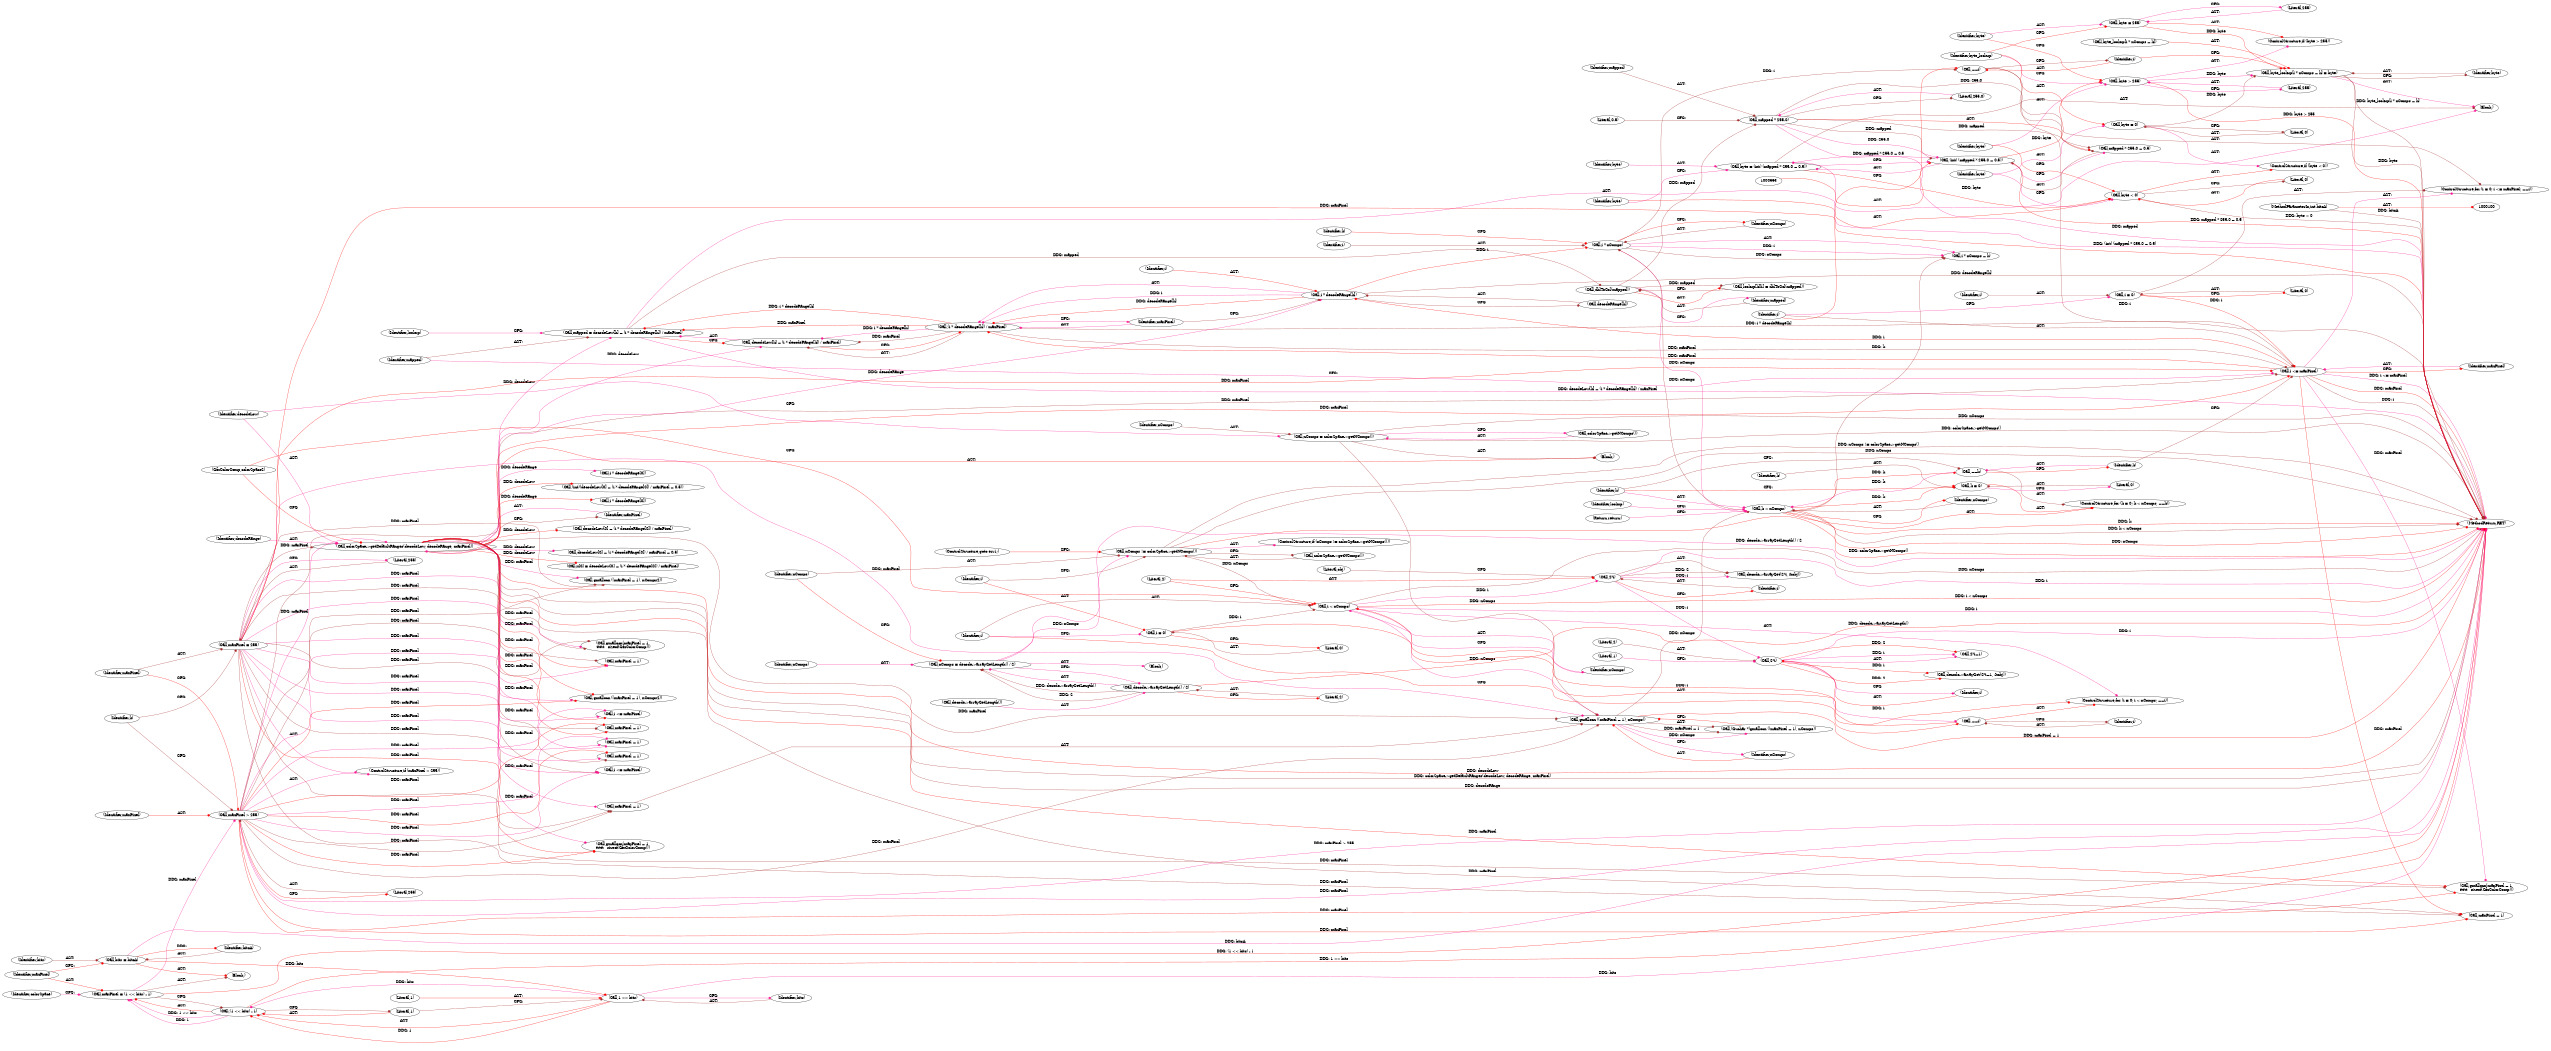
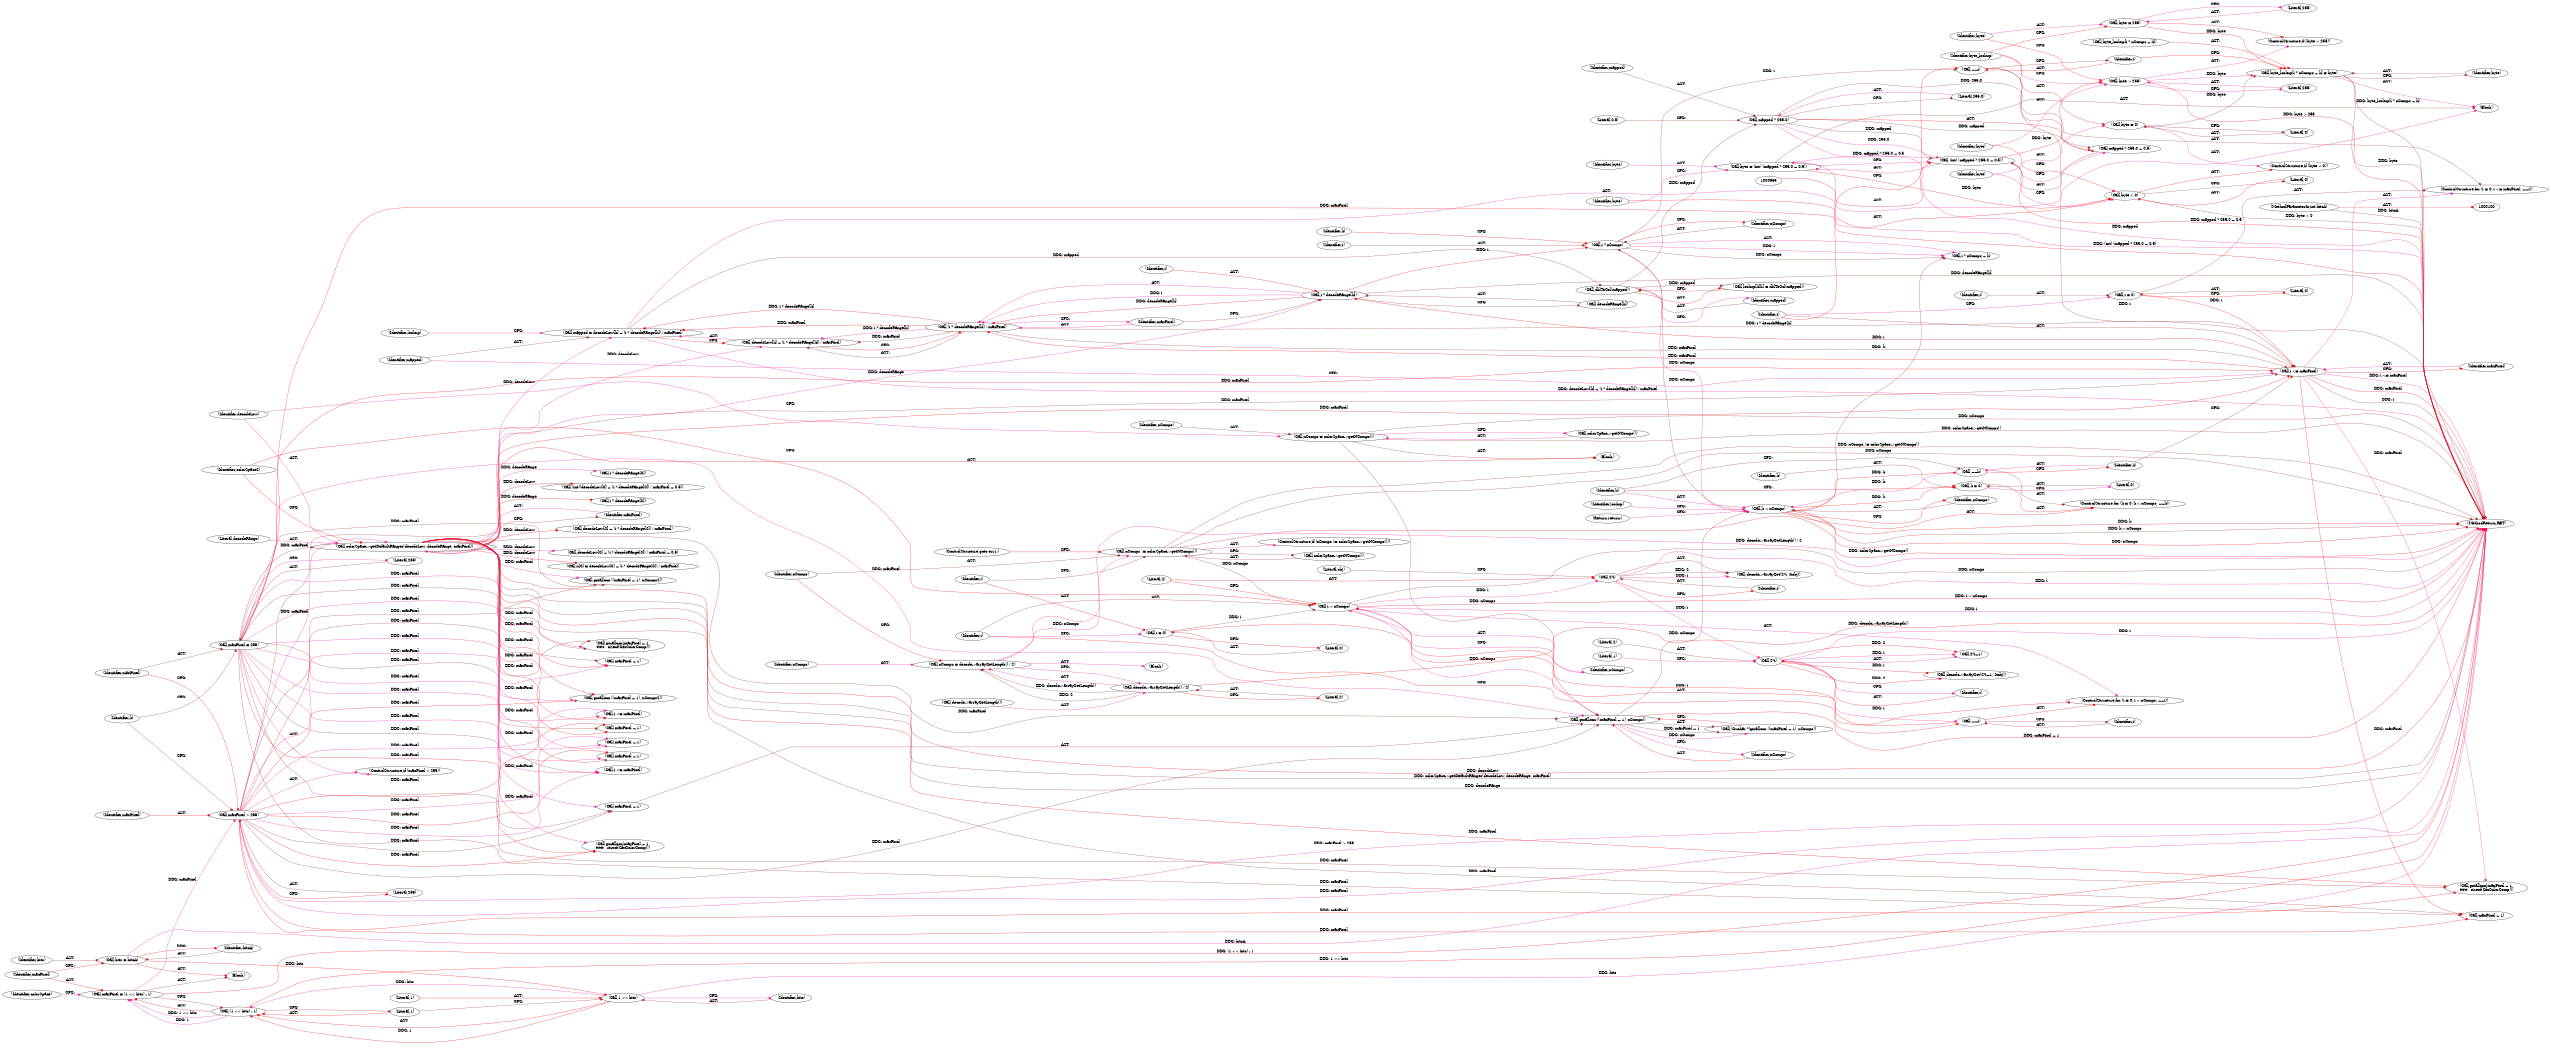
(239, 470) -> (239, 470)
(239, 539) -> (239, 539)
